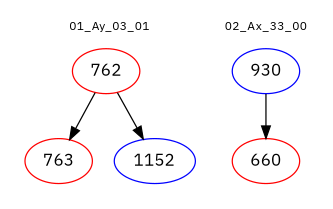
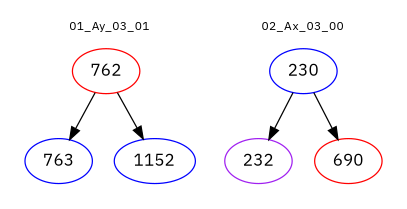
(267, 27) -> (303, 27)
(266, 71) -> (303, 71)
(59, 161) -> (59, 161)
none -> (258, 161)
(266, 161) -> (348, 161)
